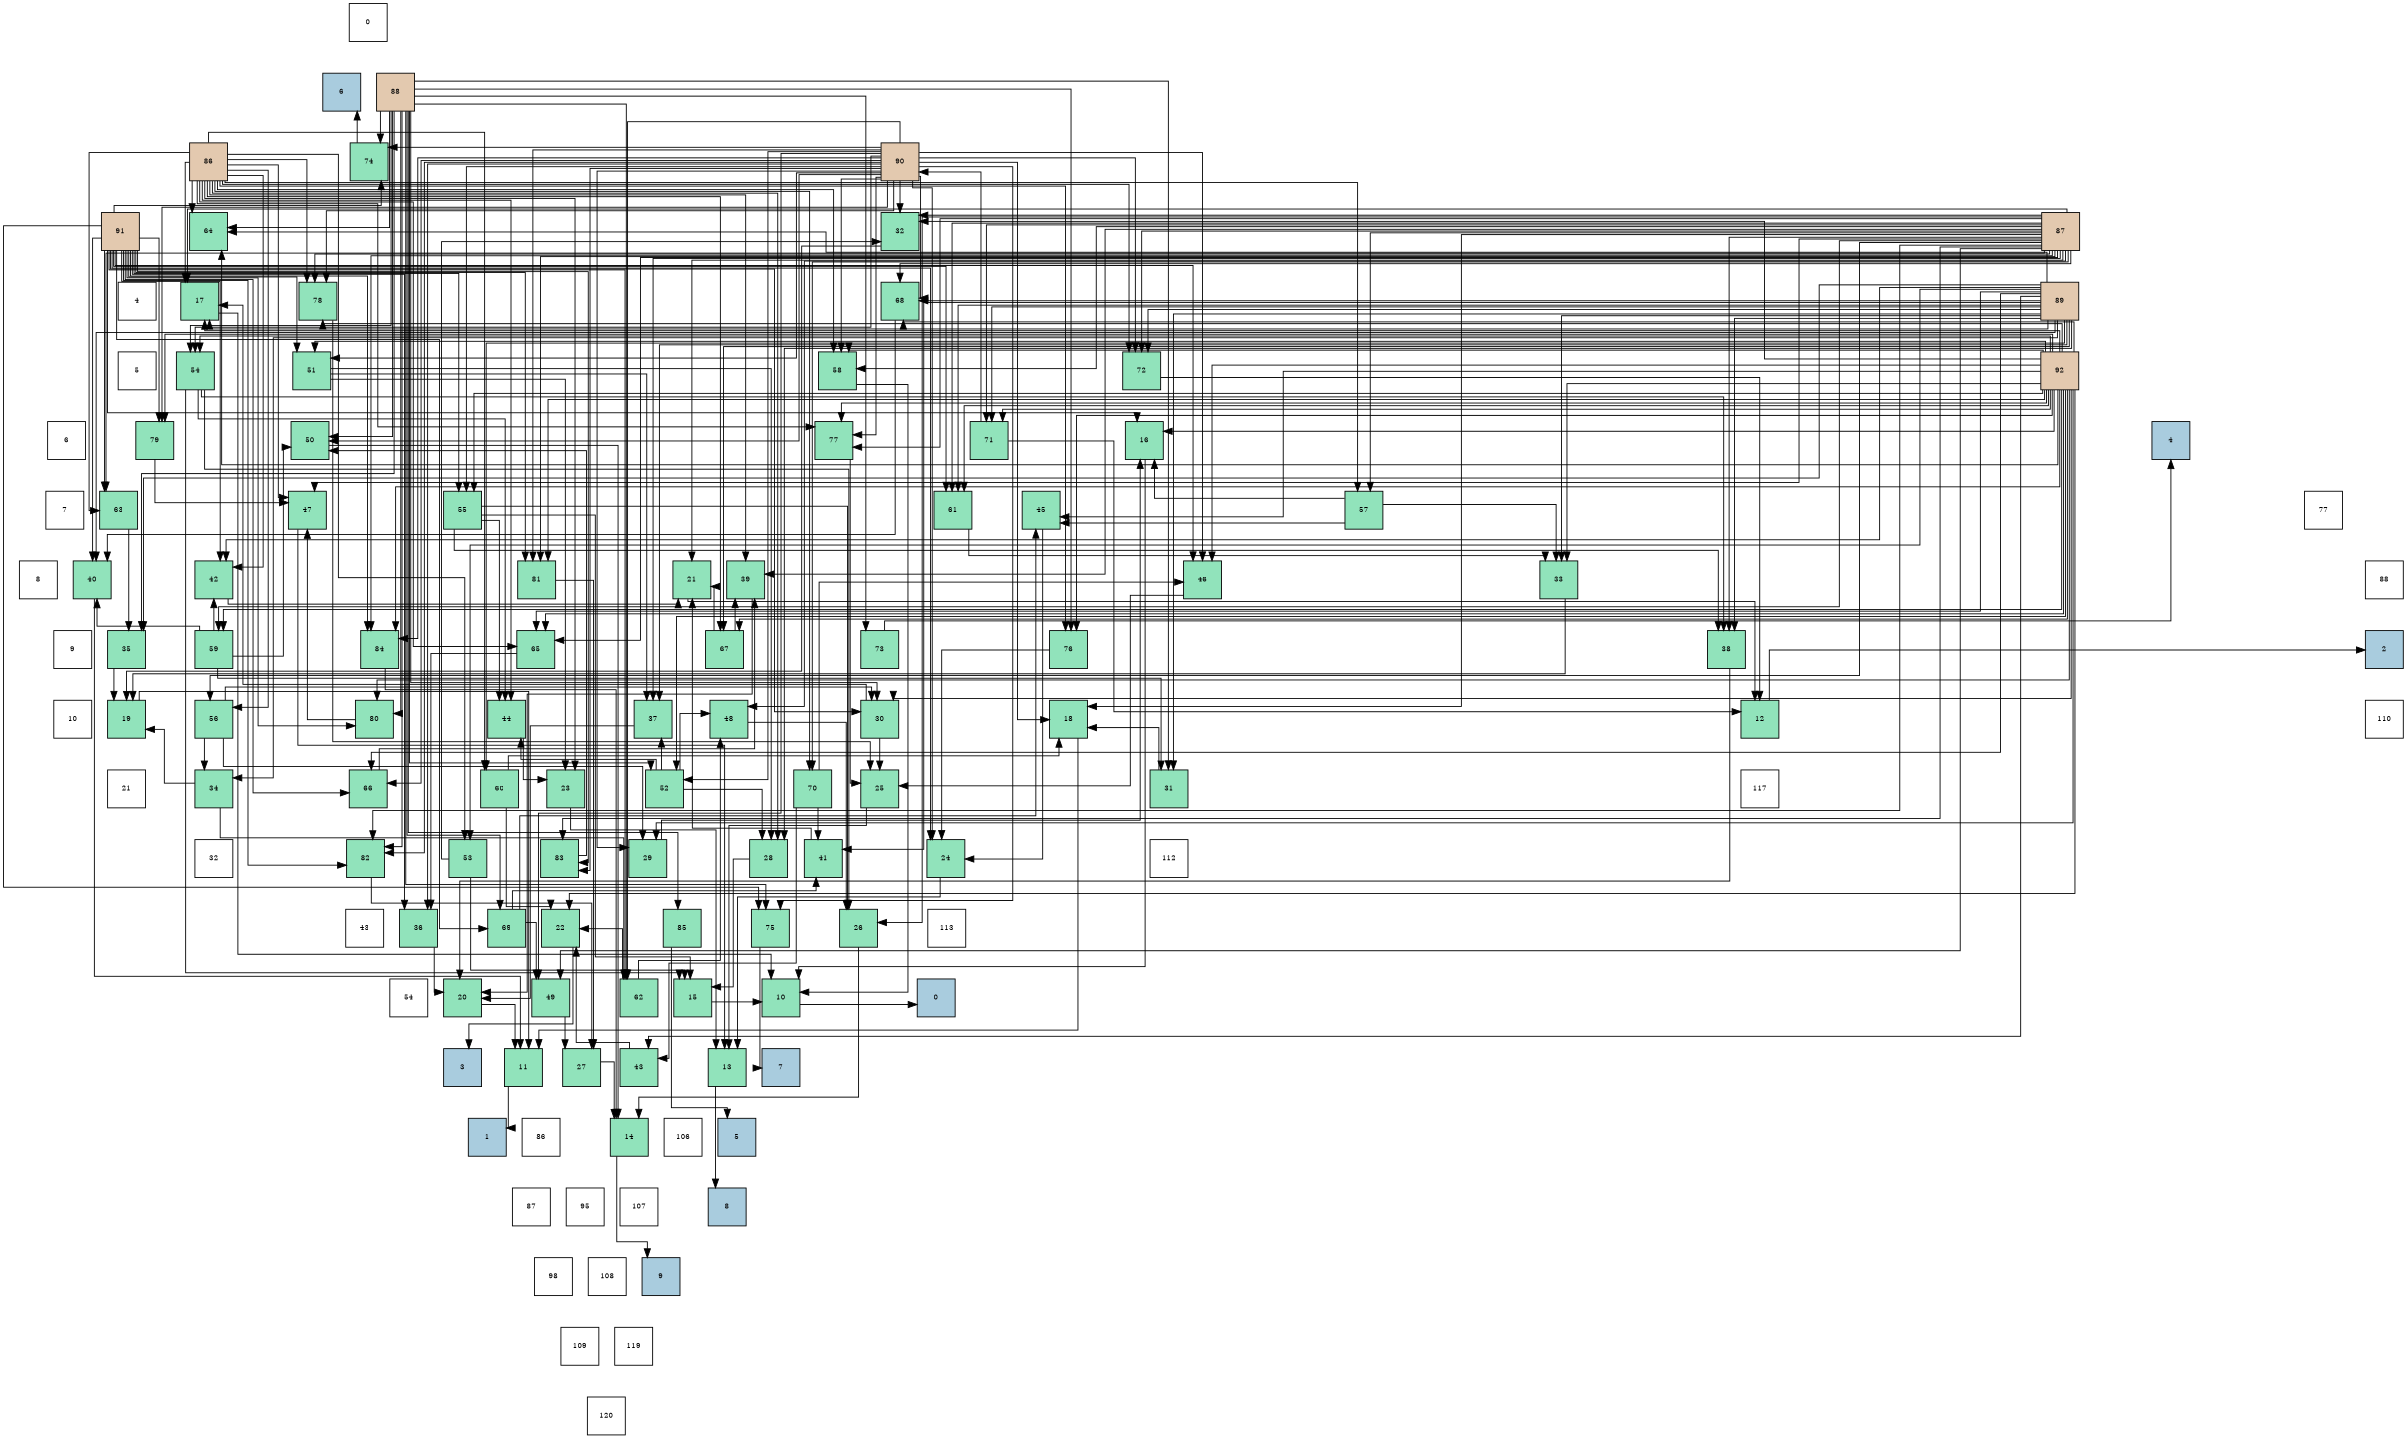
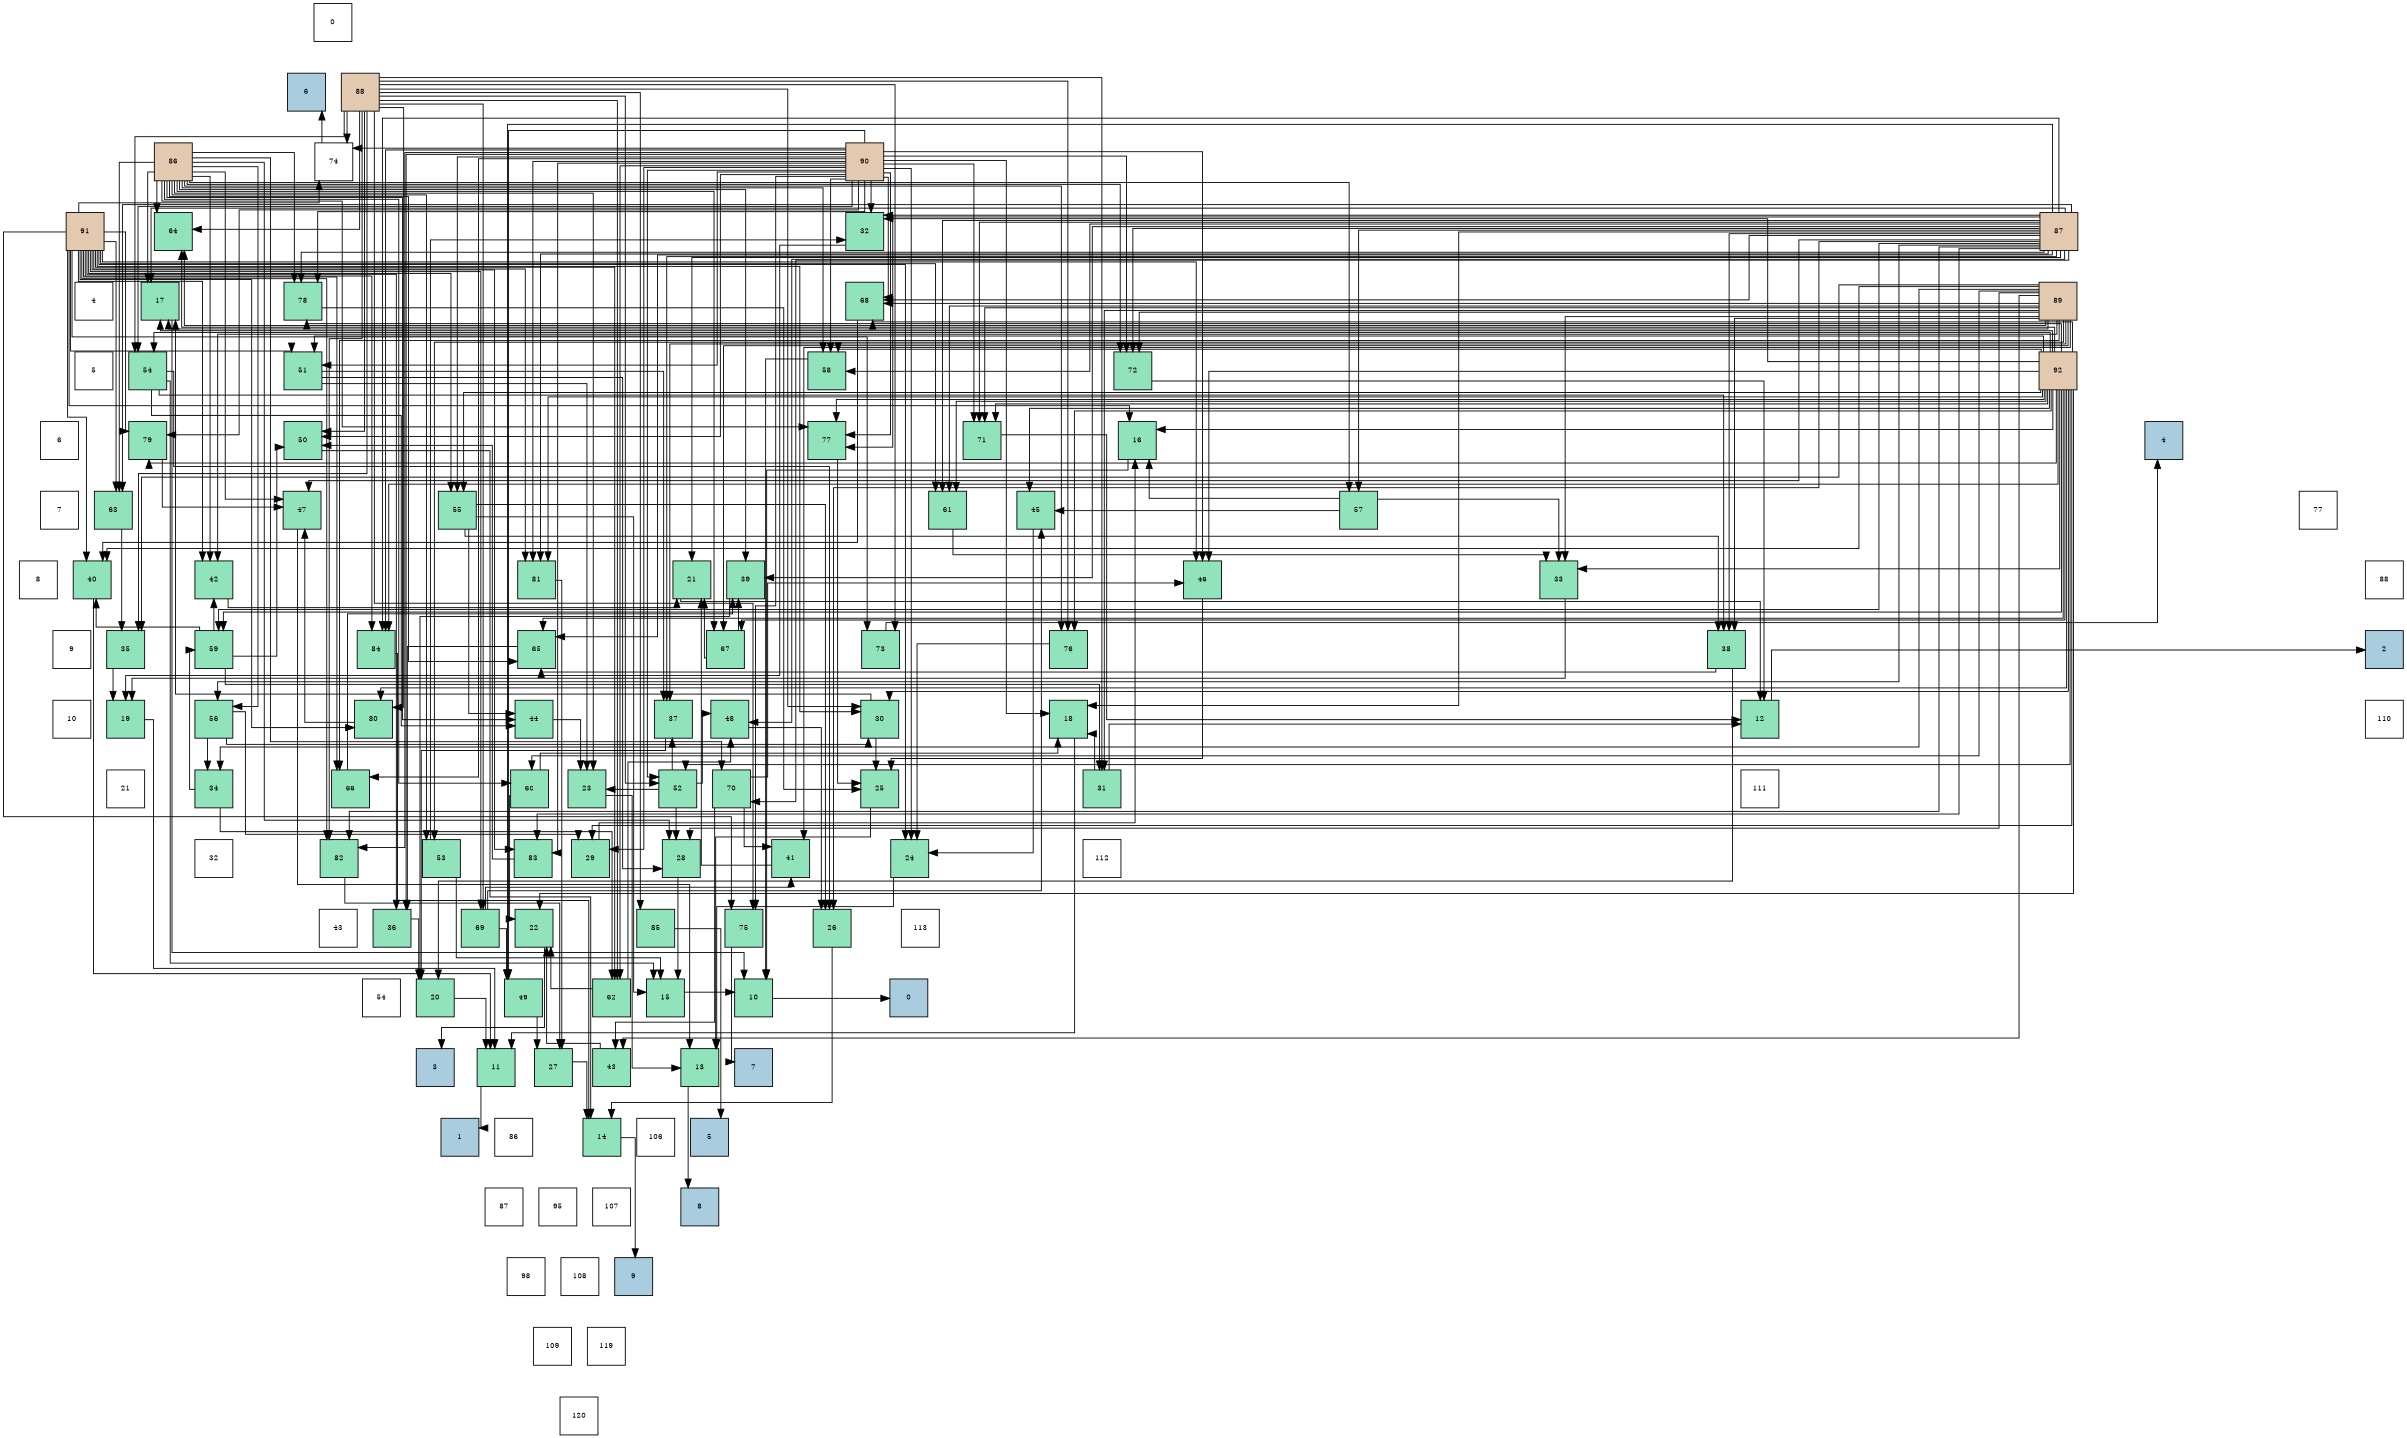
(369, 162) -> (334, 162)
(981, 278) -> (974, 243)
none -> (569, 337)
(1443, 611) -> (1160, 672)
none -> (1398, 724)
(588, 759) -> (637, 789)
(167, 783) -> (190, 722)
(1760, 789) -> (1760, 789)
